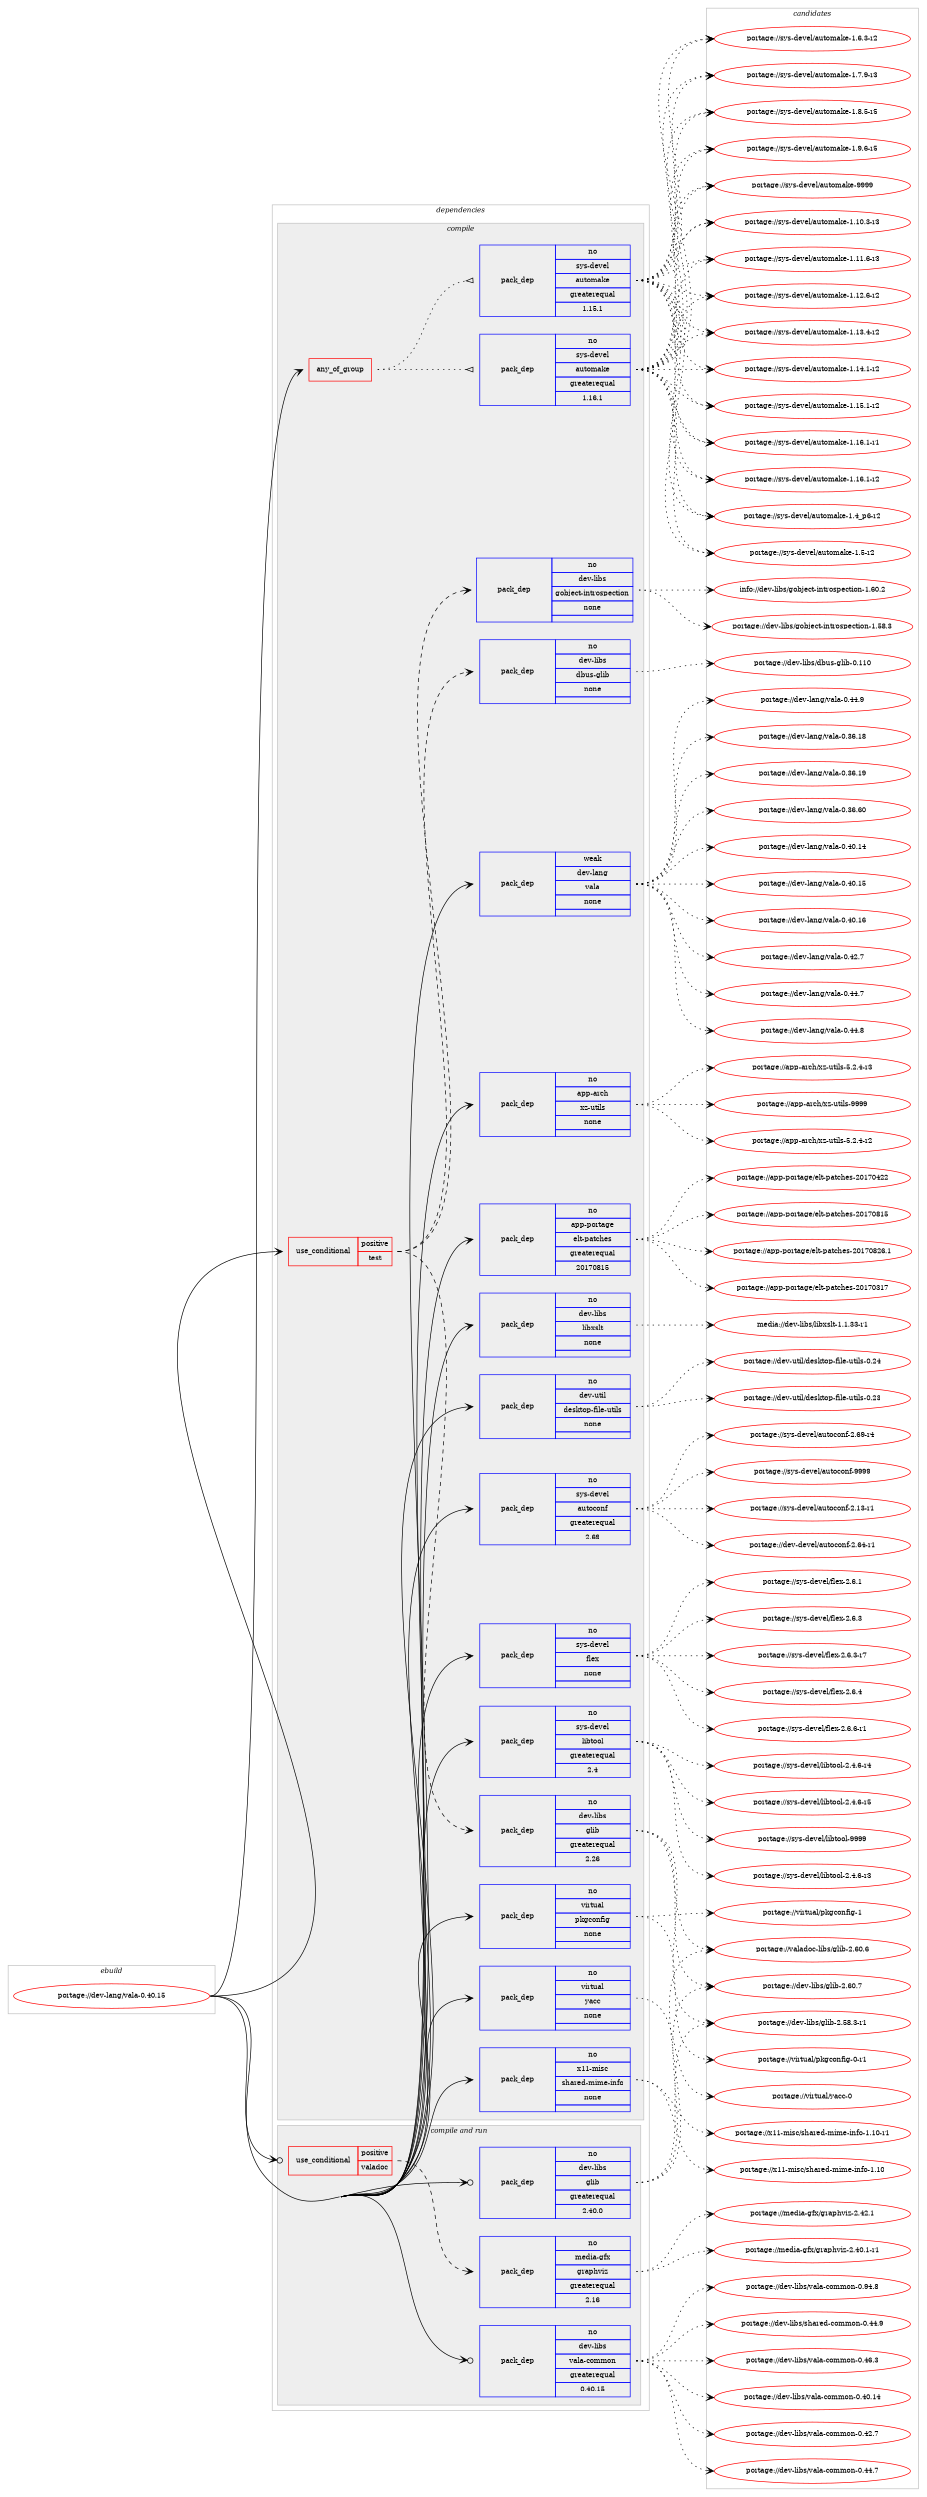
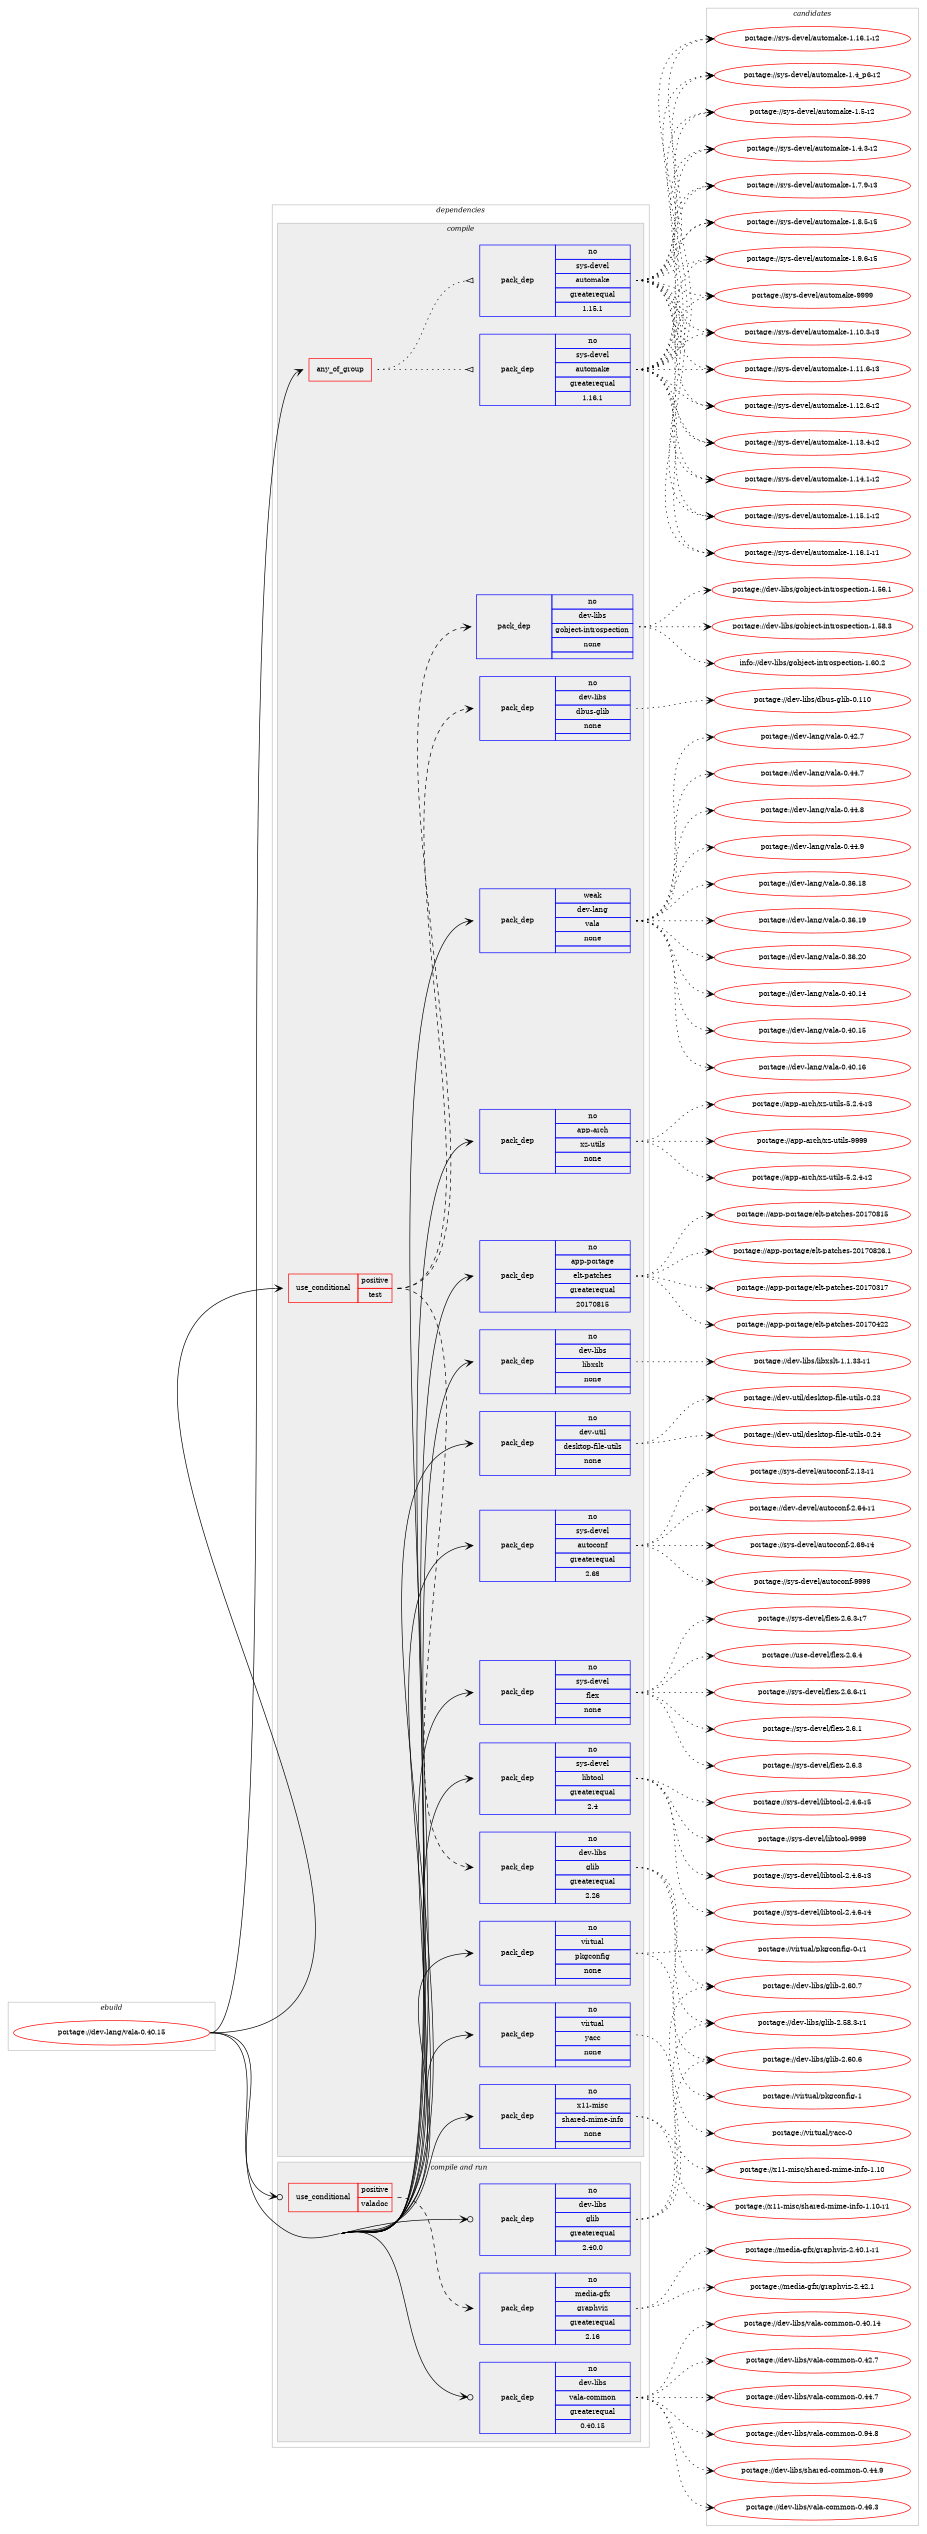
(812, 39) -> (812, 149)
none -> (812, 590)
(812, 811) -> (812, 958)
(812, 1325) -> (812, 1362)
(812, 1693) -> (812, 1656)
(812, 1950) -> (812, 2060)
